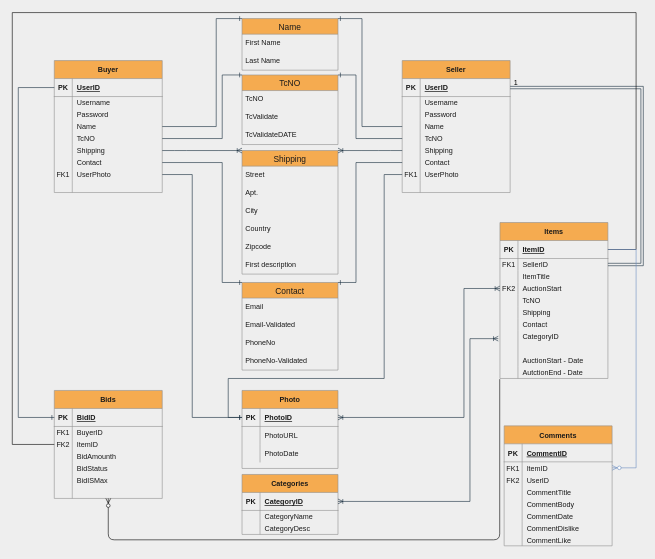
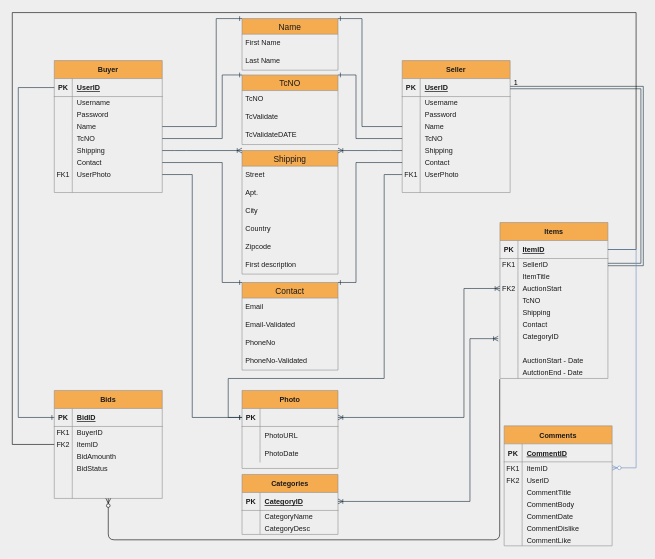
(299, 417) -> none
(117, 480) -> none
